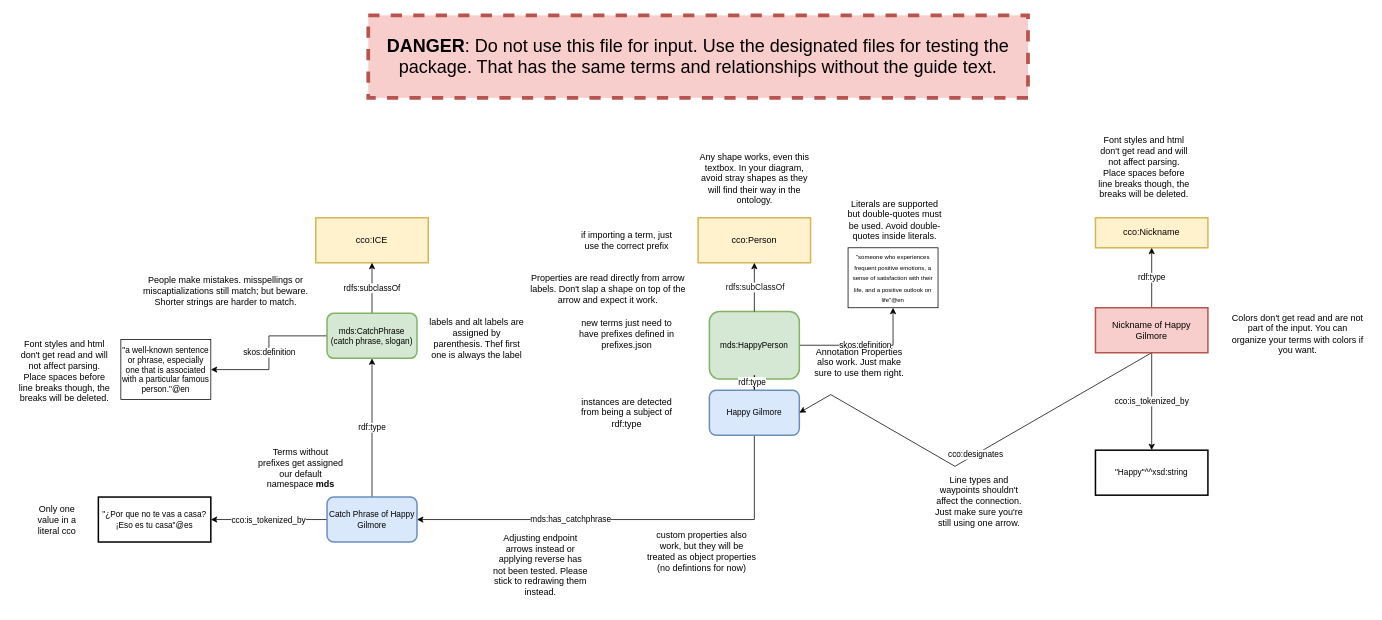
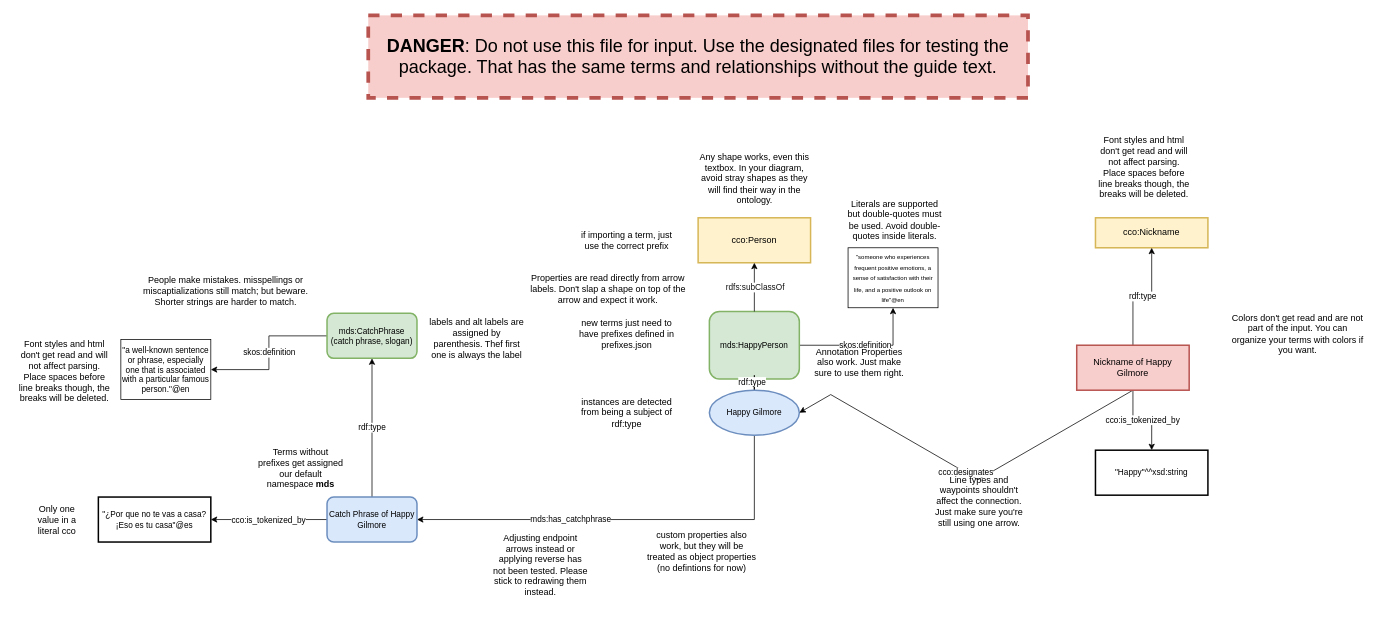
(372, 240) -> none
(372, 288) -> none
(1152, 330) -> (1133, 368)
(754, 413) -> (754, 413)
